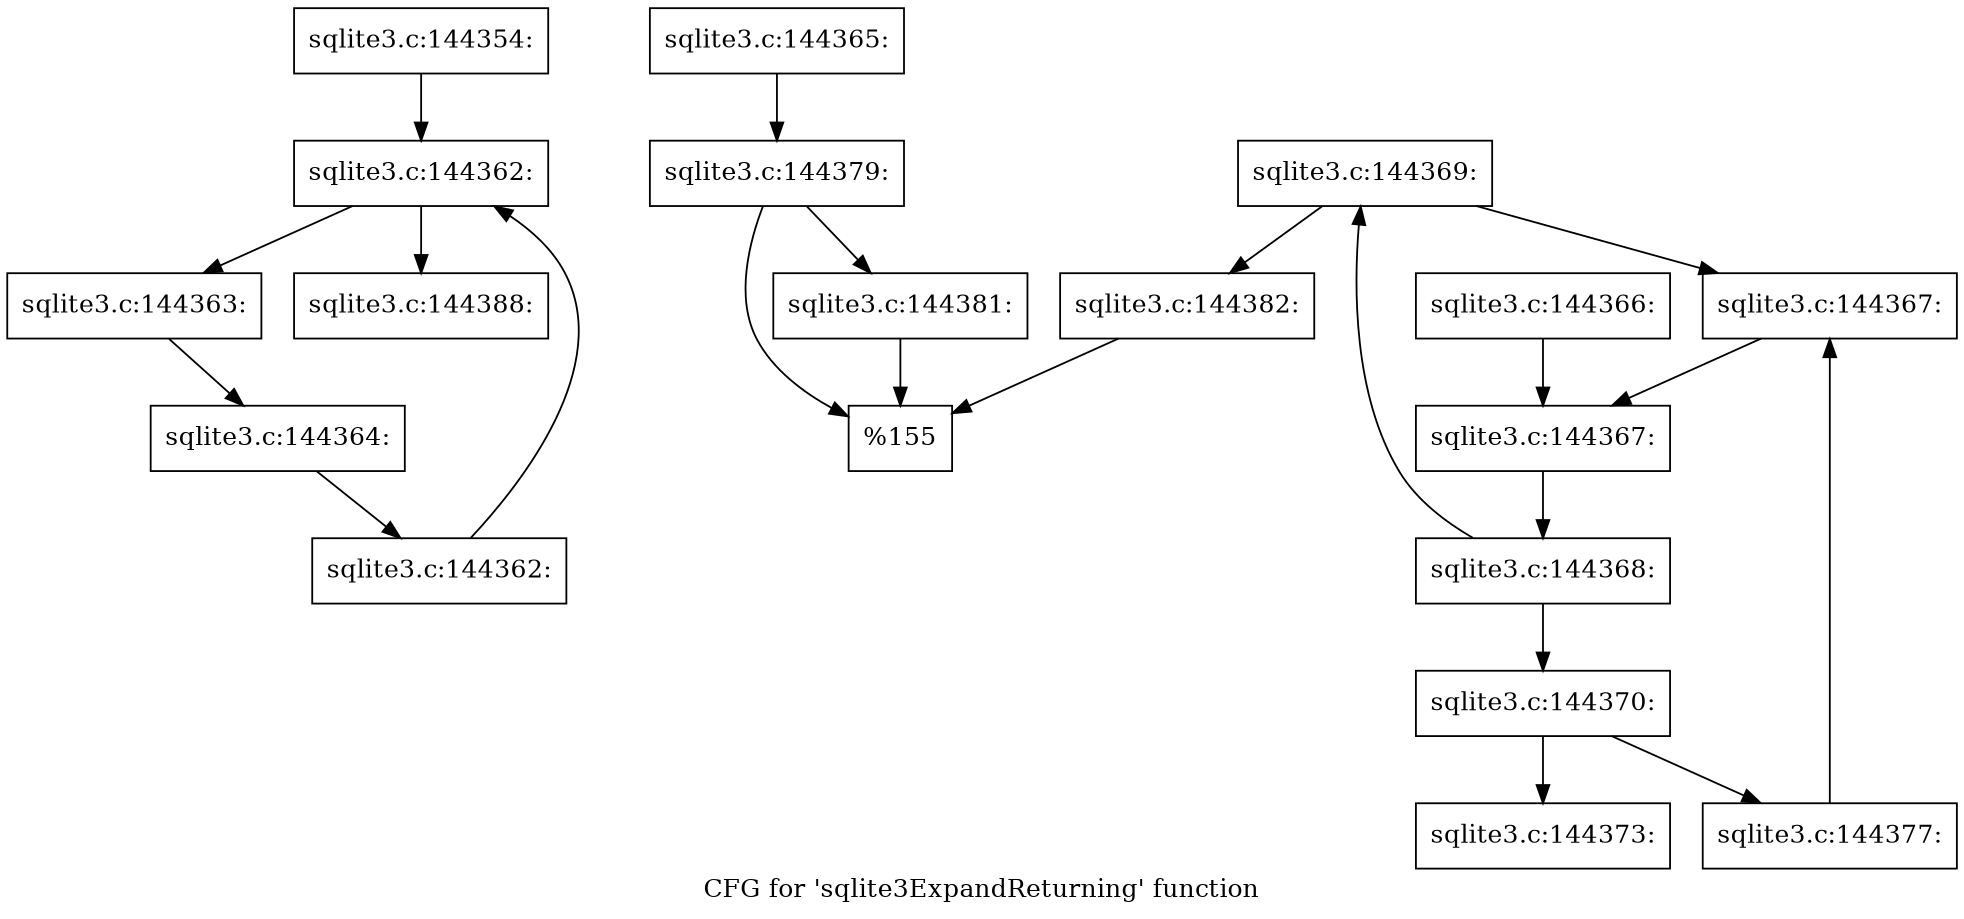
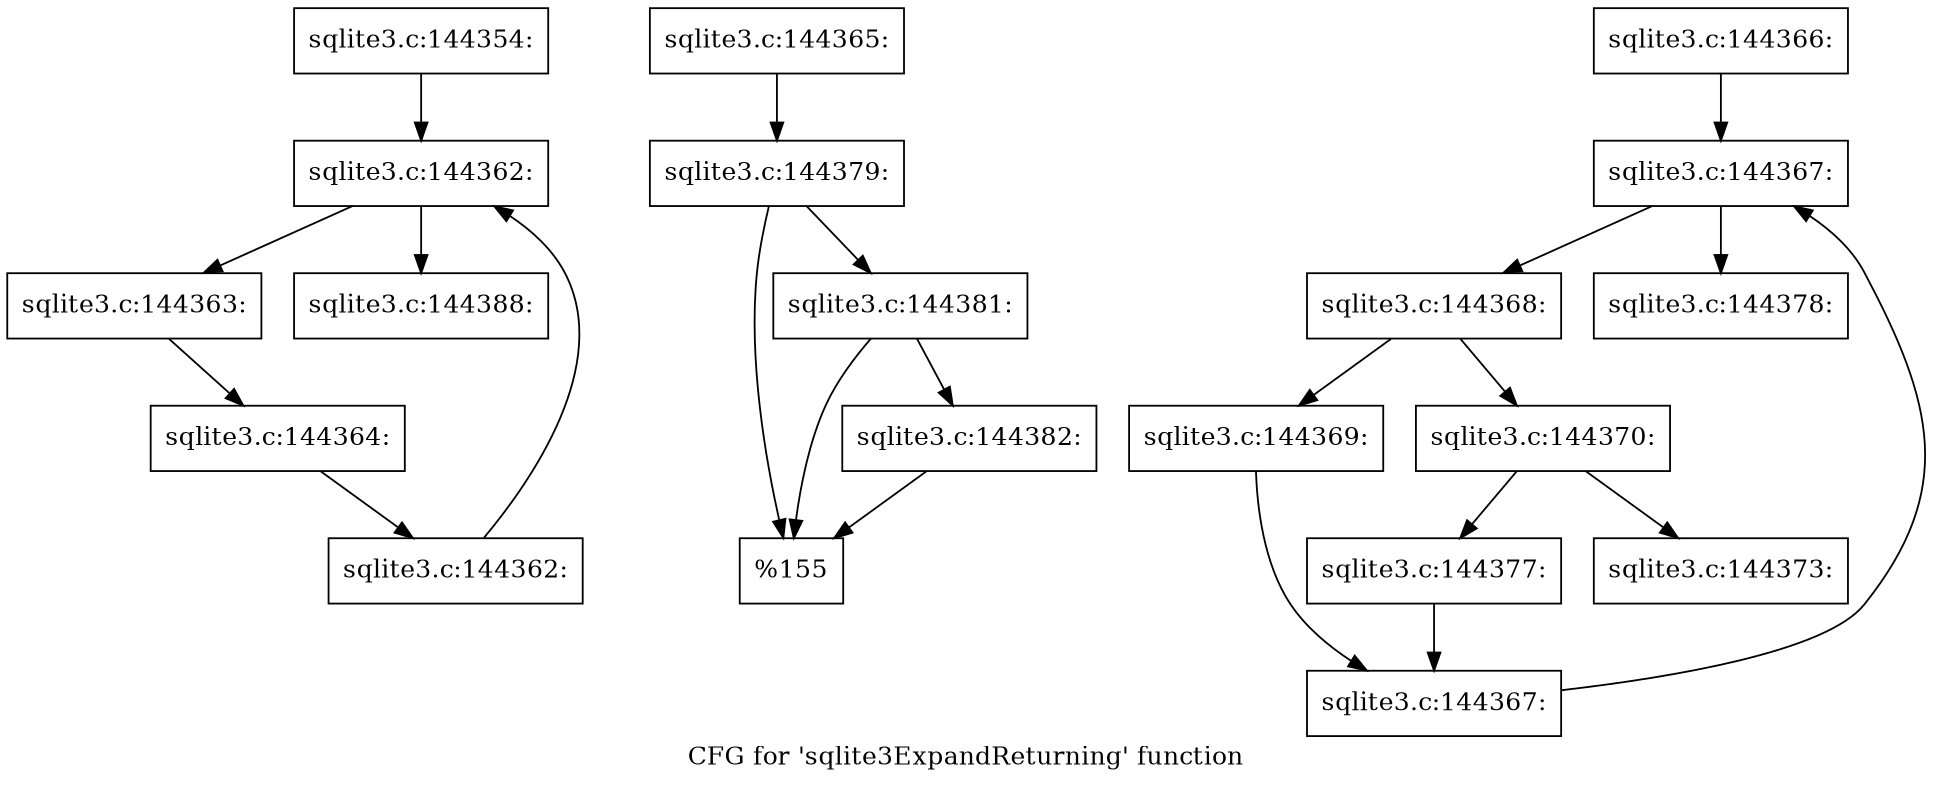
(1283, 234) -> (931, 364)
none -> (1721, 306)
